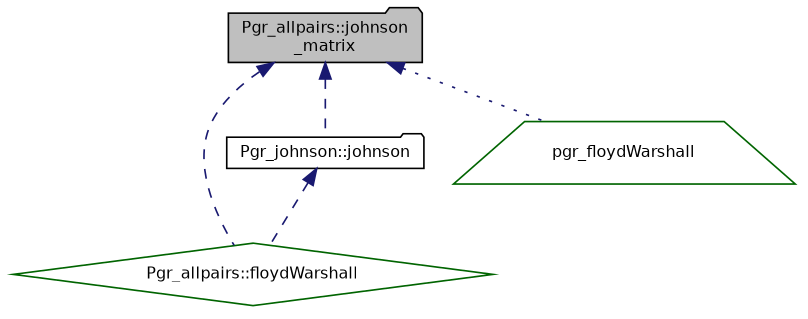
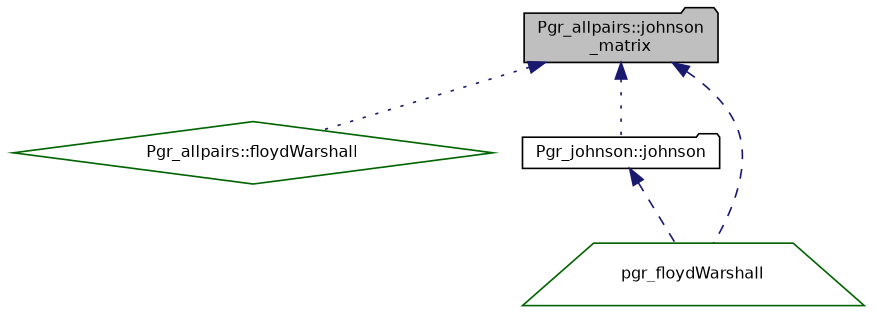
(474, 95) -> (742, 150)
(325, 108) -> (621, 108)
(204, 151) -> (425, 99)
(289, 214) -> (657, 213)
